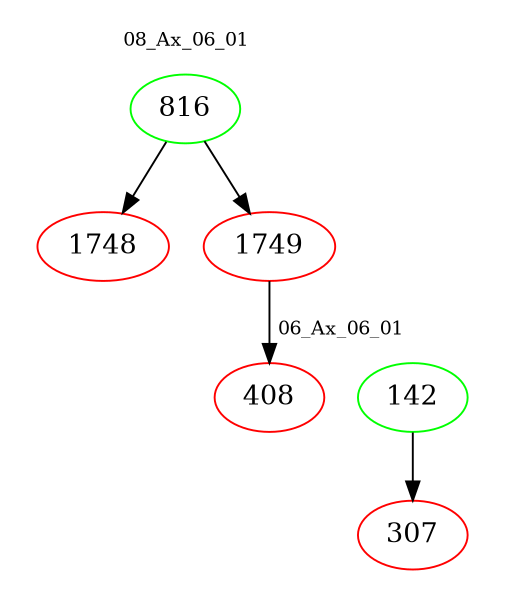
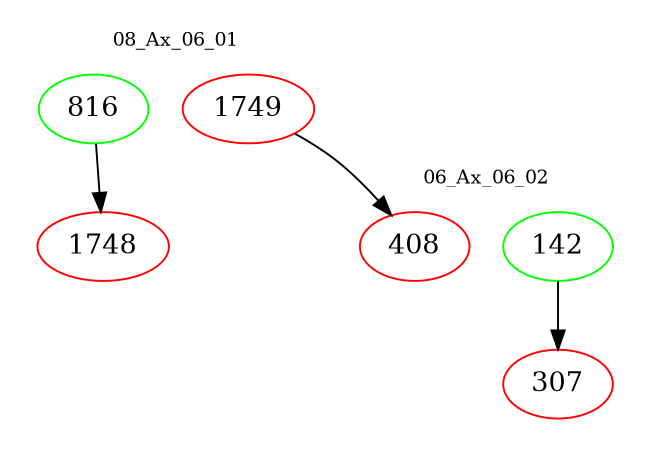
(222, 169) -> none
(341, 330) -> (486, 179)
